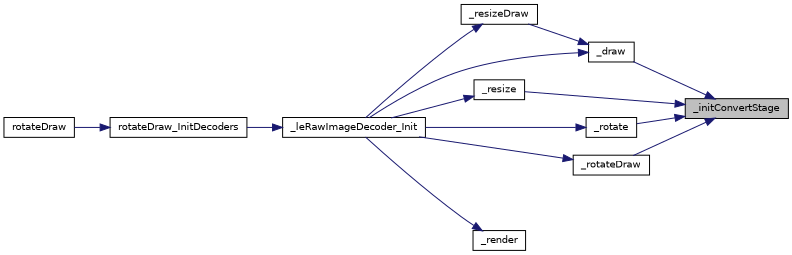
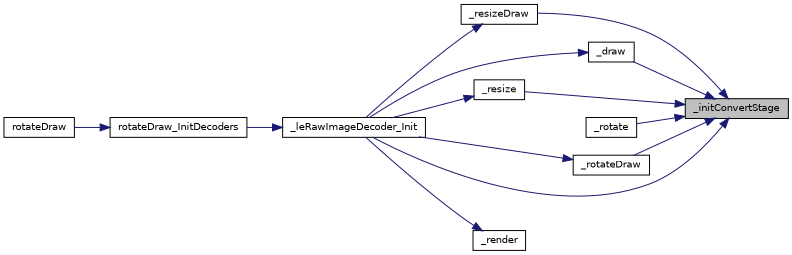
(554, 33) -> (639, 29)
(501, 127) -> (553, 194)
